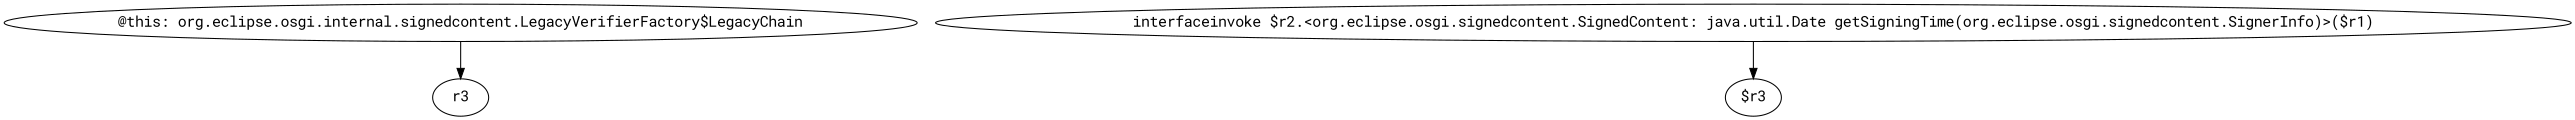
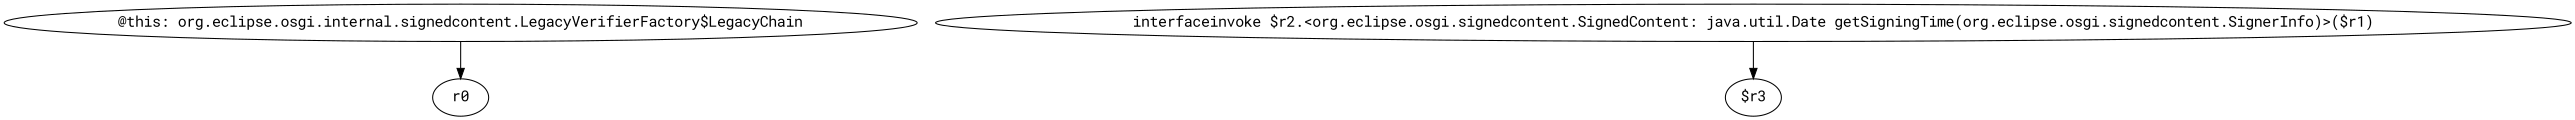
(461, 98) -> (461, 98)
